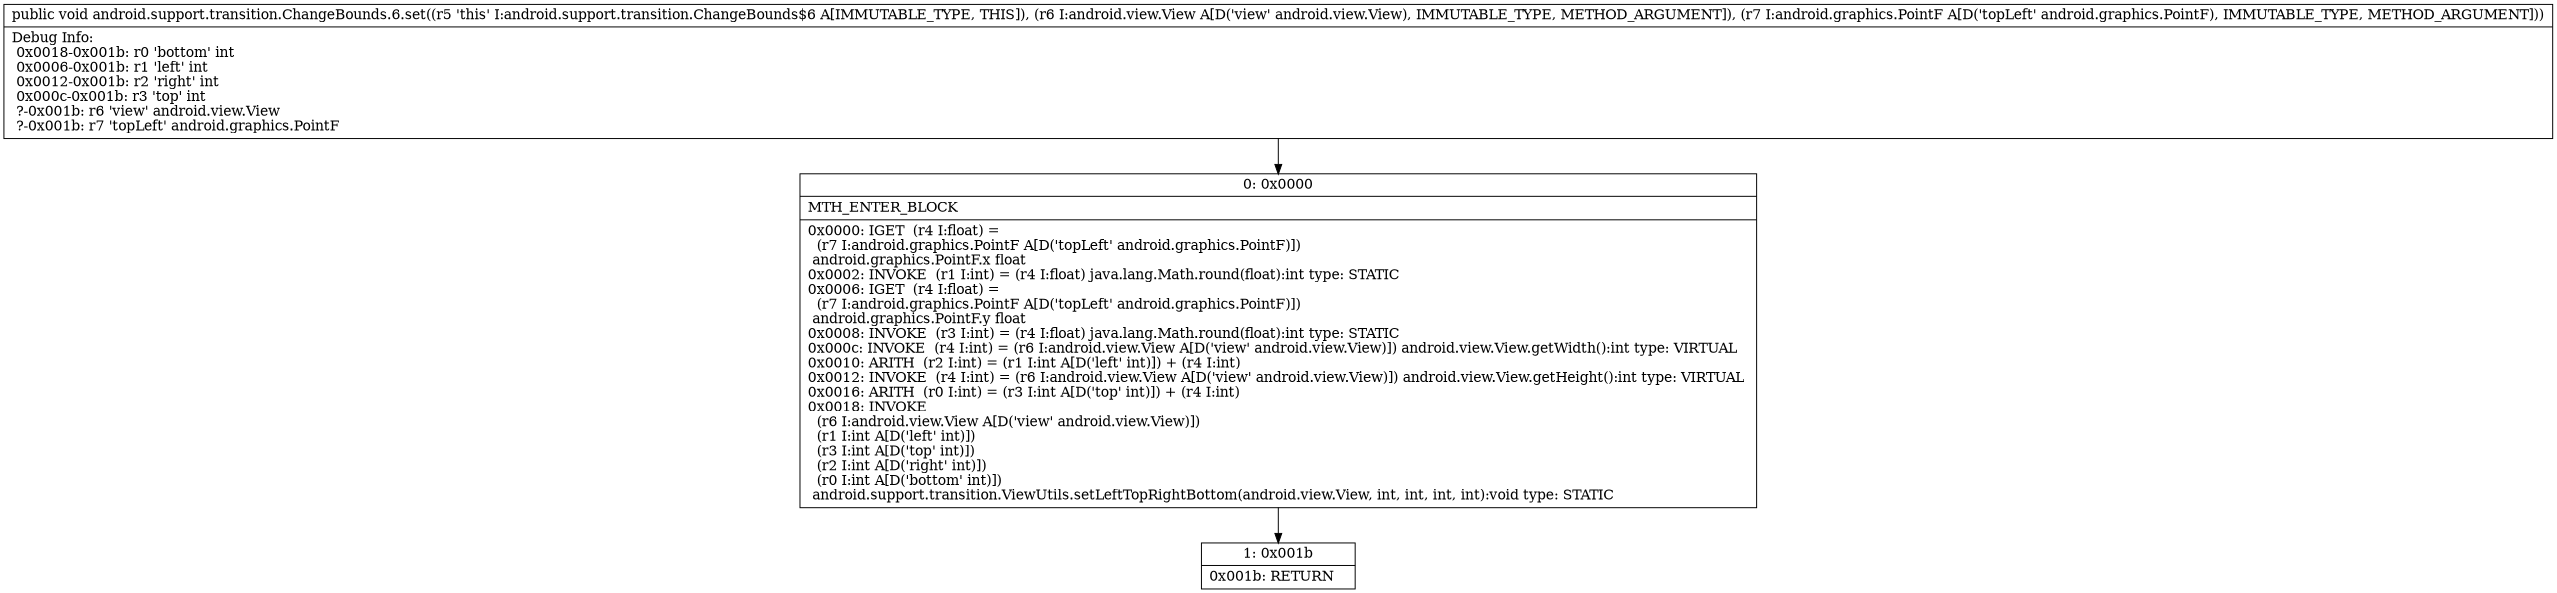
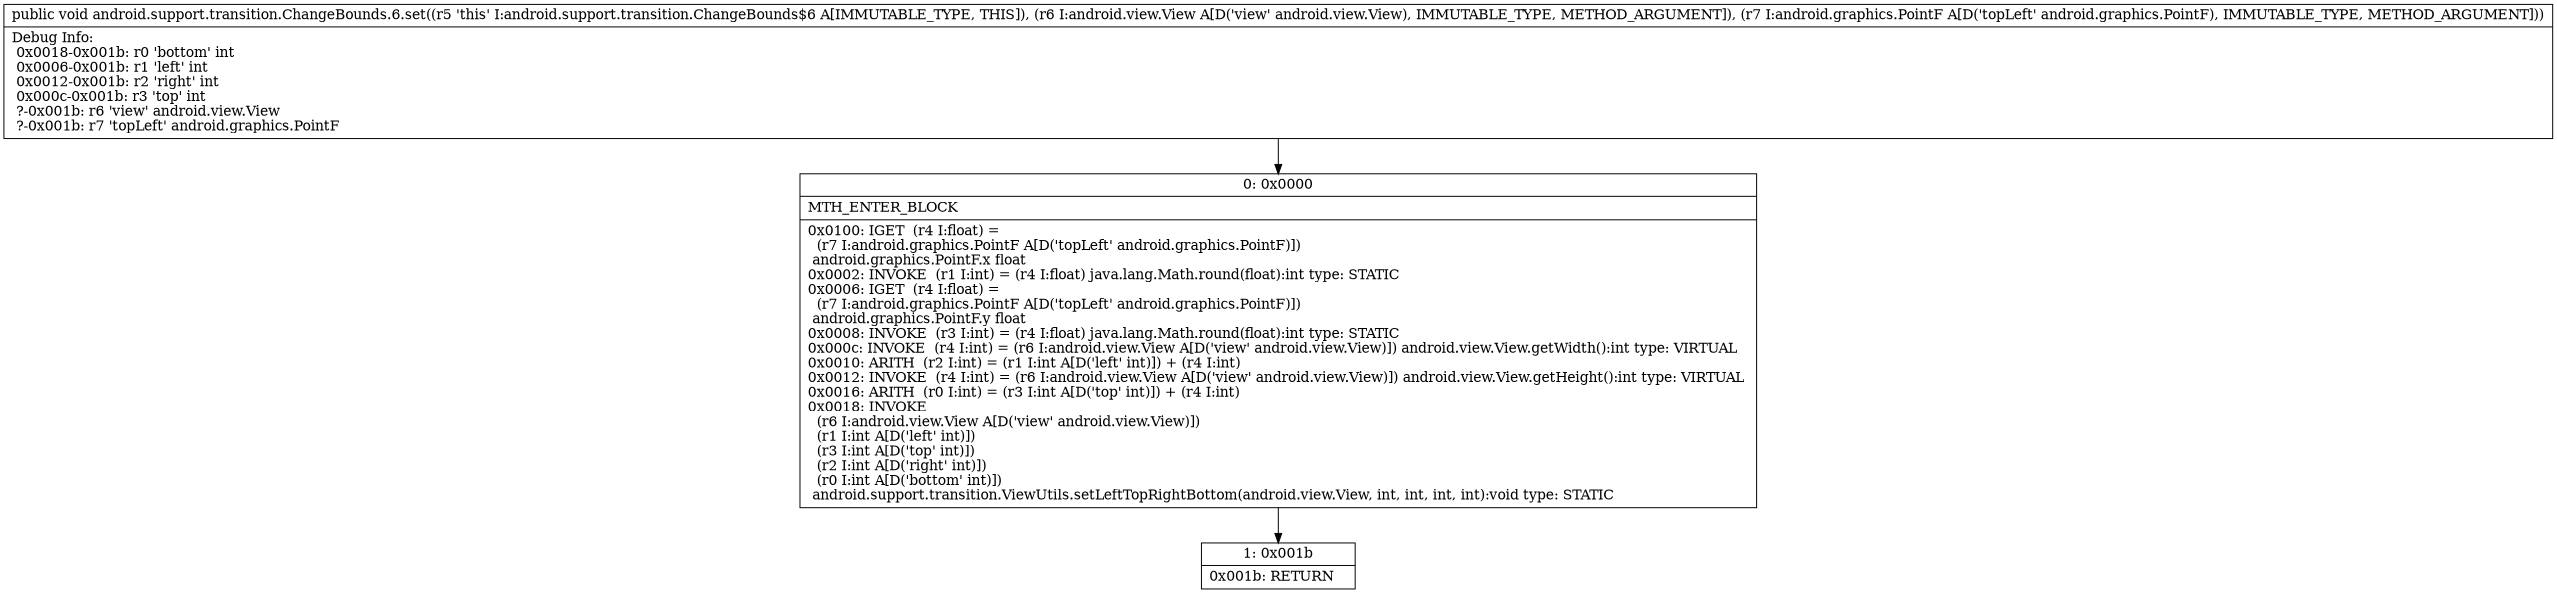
(906, 231) -> (906, 231)
